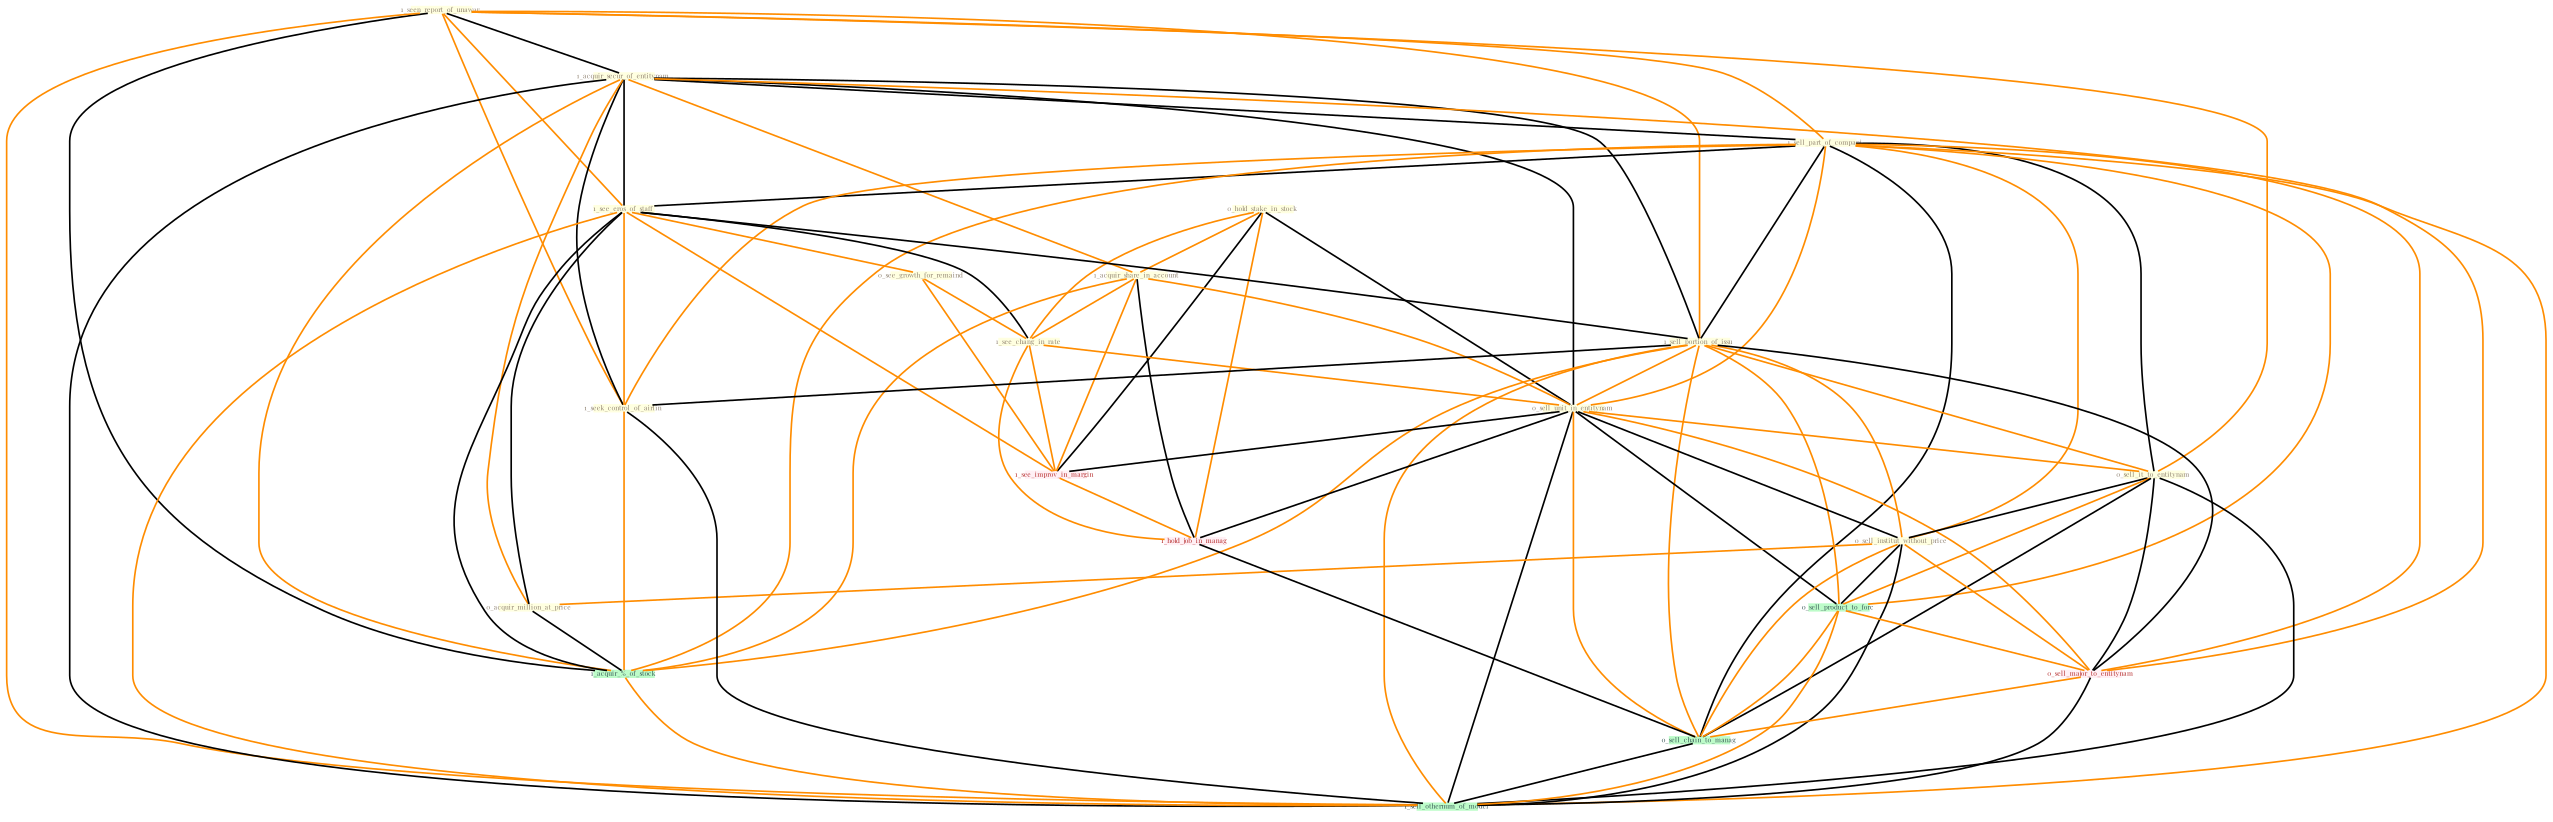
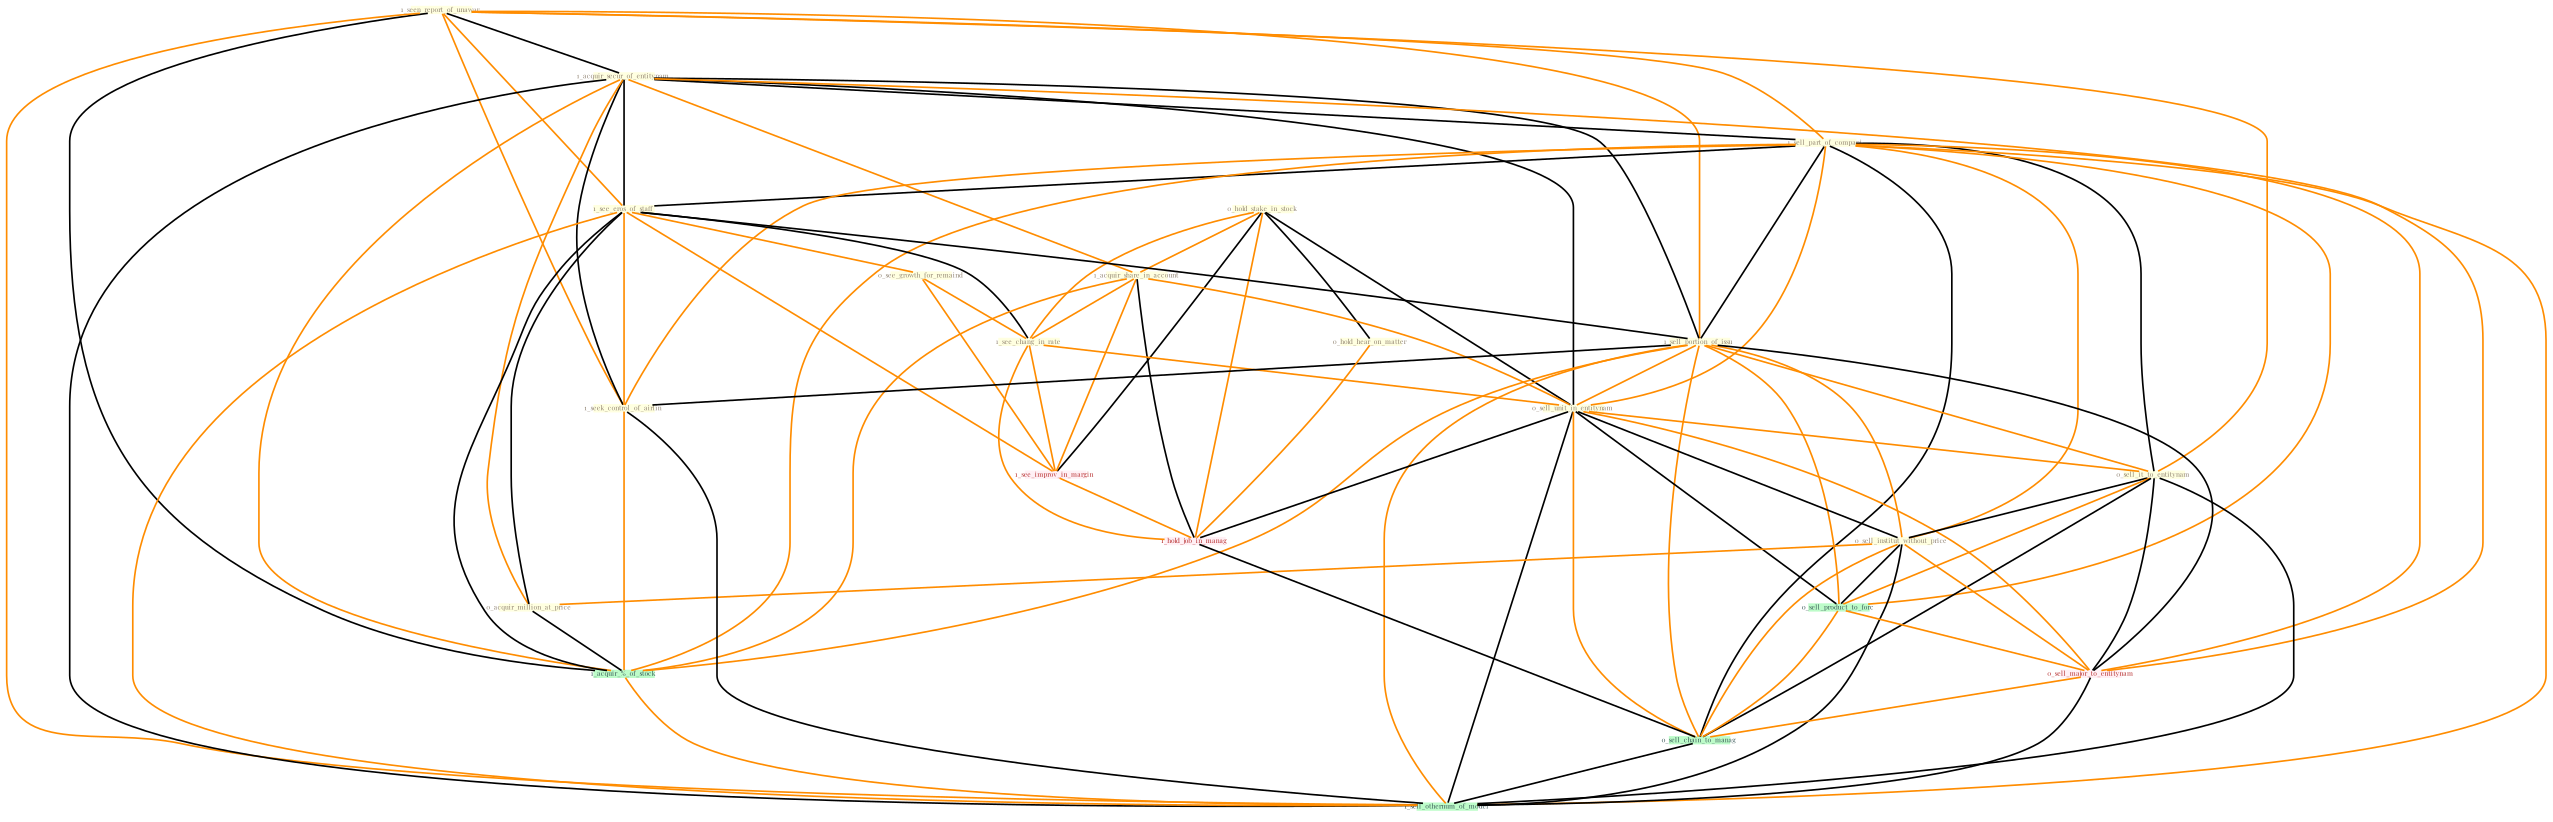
none -> (1371, 342)
(1314, 441) -> none
(1715, 757) -> none
